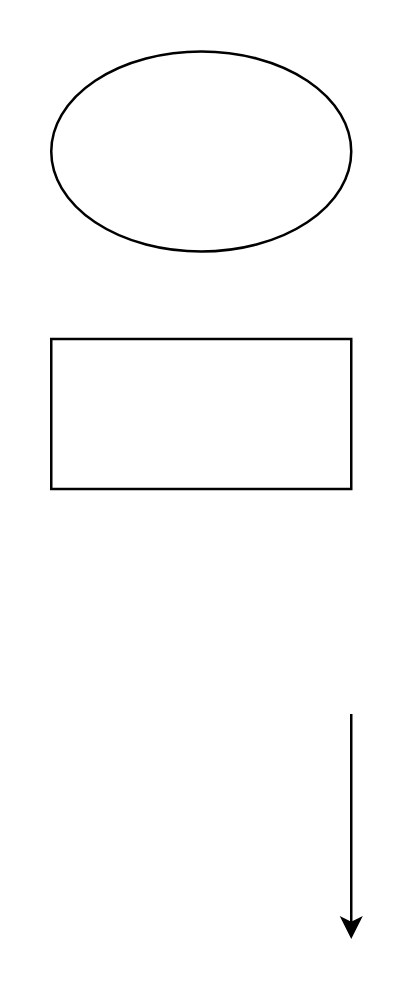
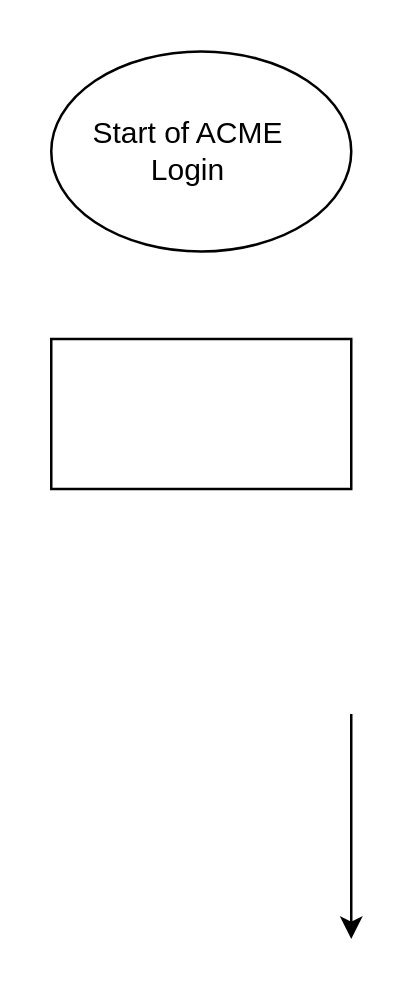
none -> (189, 151)
